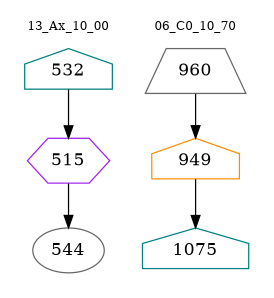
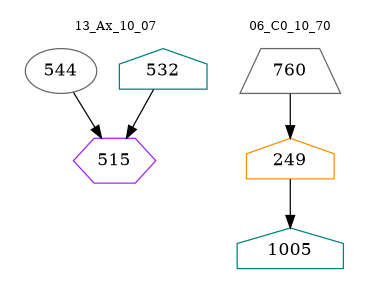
(69, 27) -> (116, 27)
(196, 71) -> (290, 71)
(196, 161) -> (290, 161)
(69, 199) -> (84, 110)
(196, 250) -> (290, 250)
